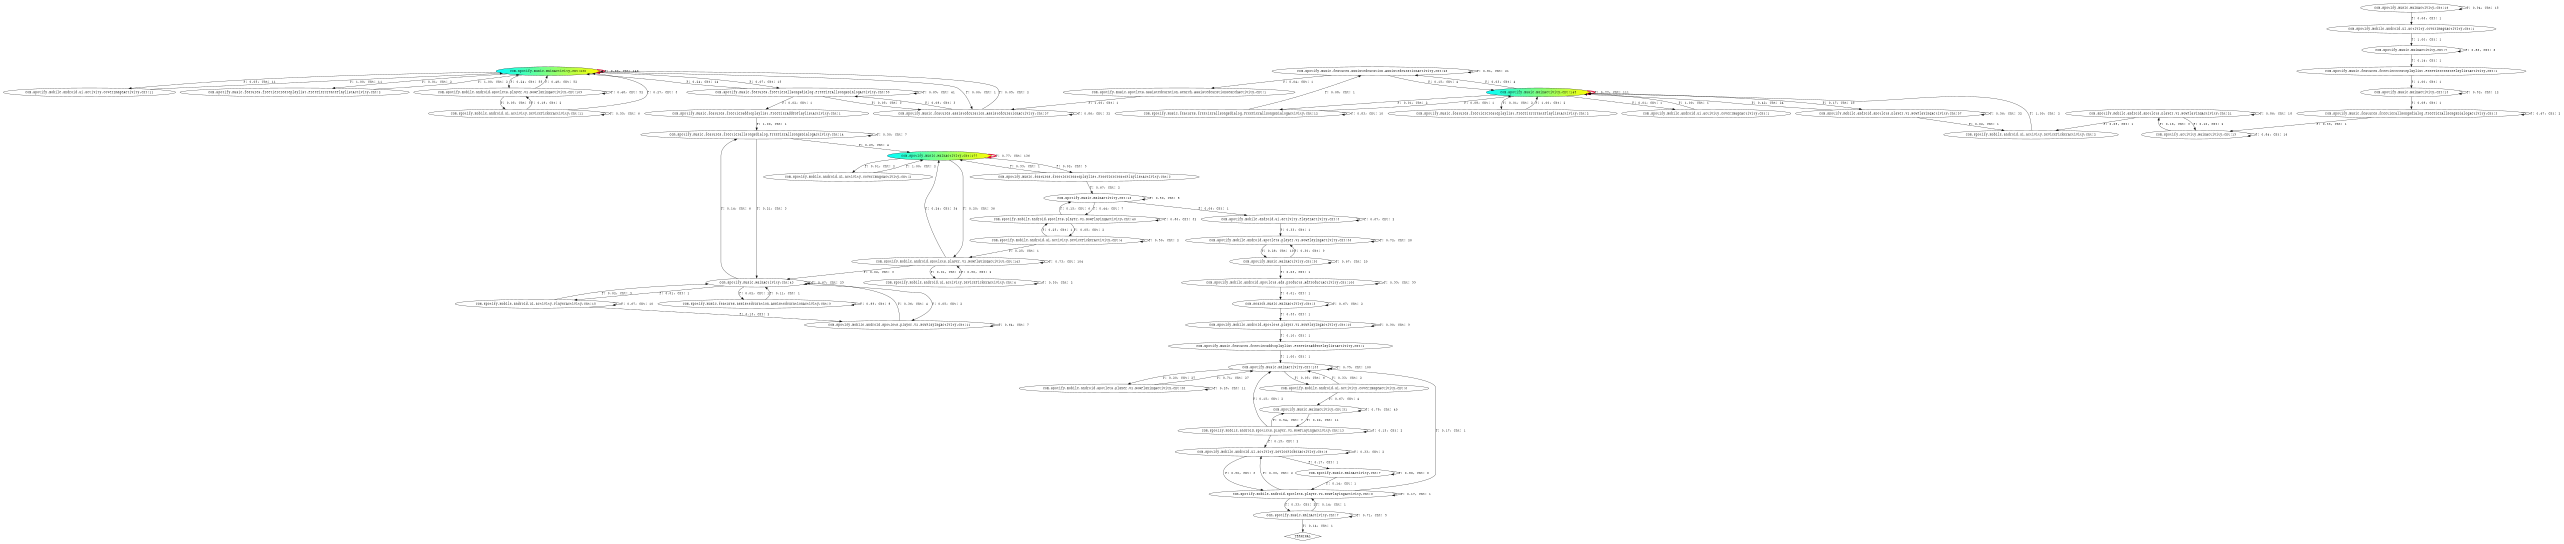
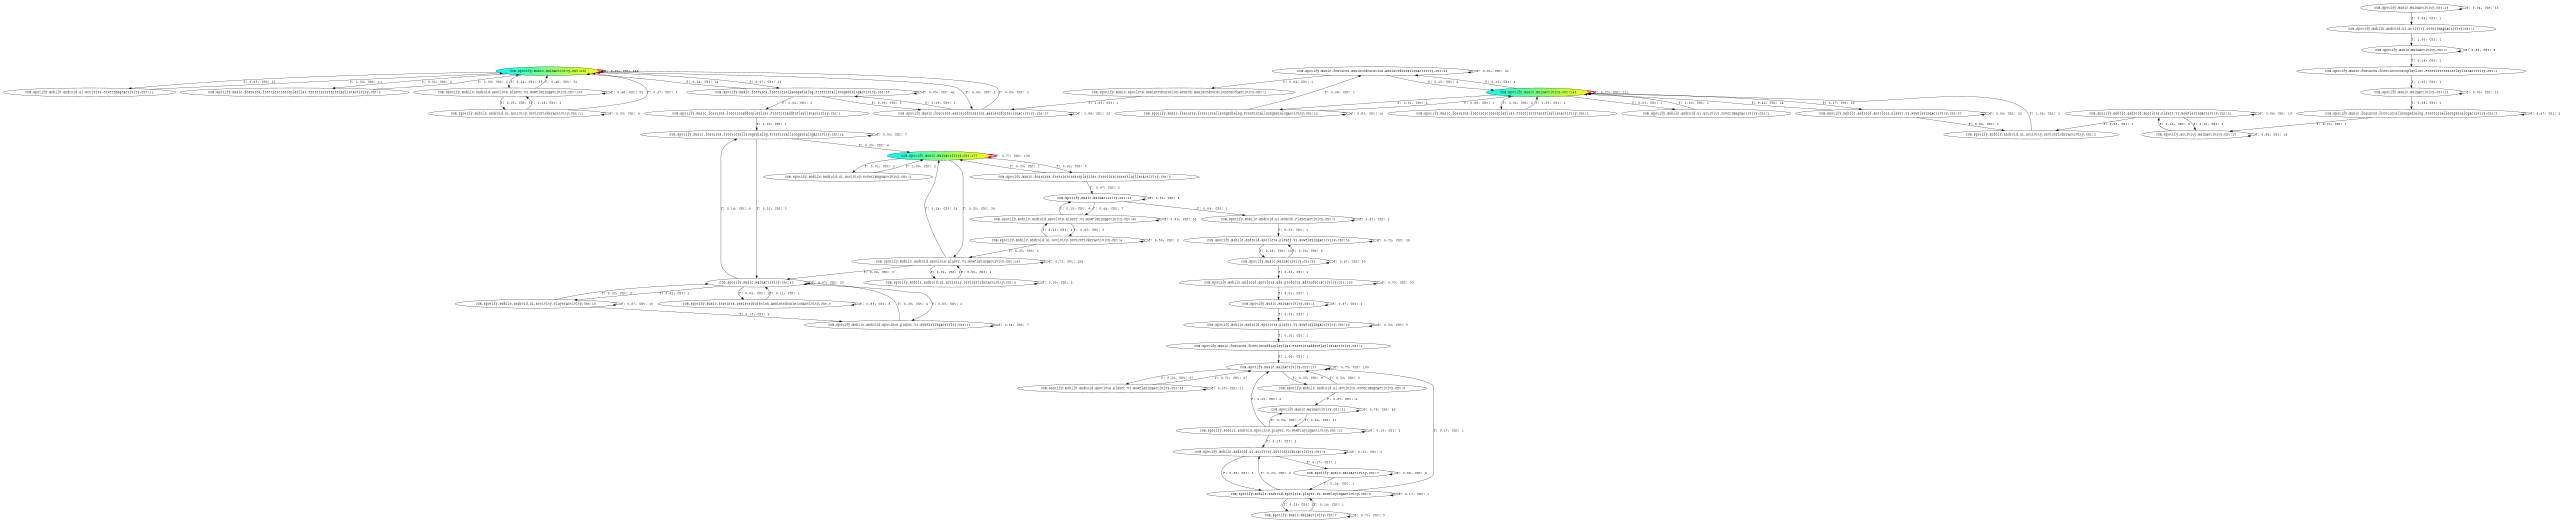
(1280, 219) -> (1278, 219)
(1280, 304) -> (1279, 304)
(1303, 536) -> none
